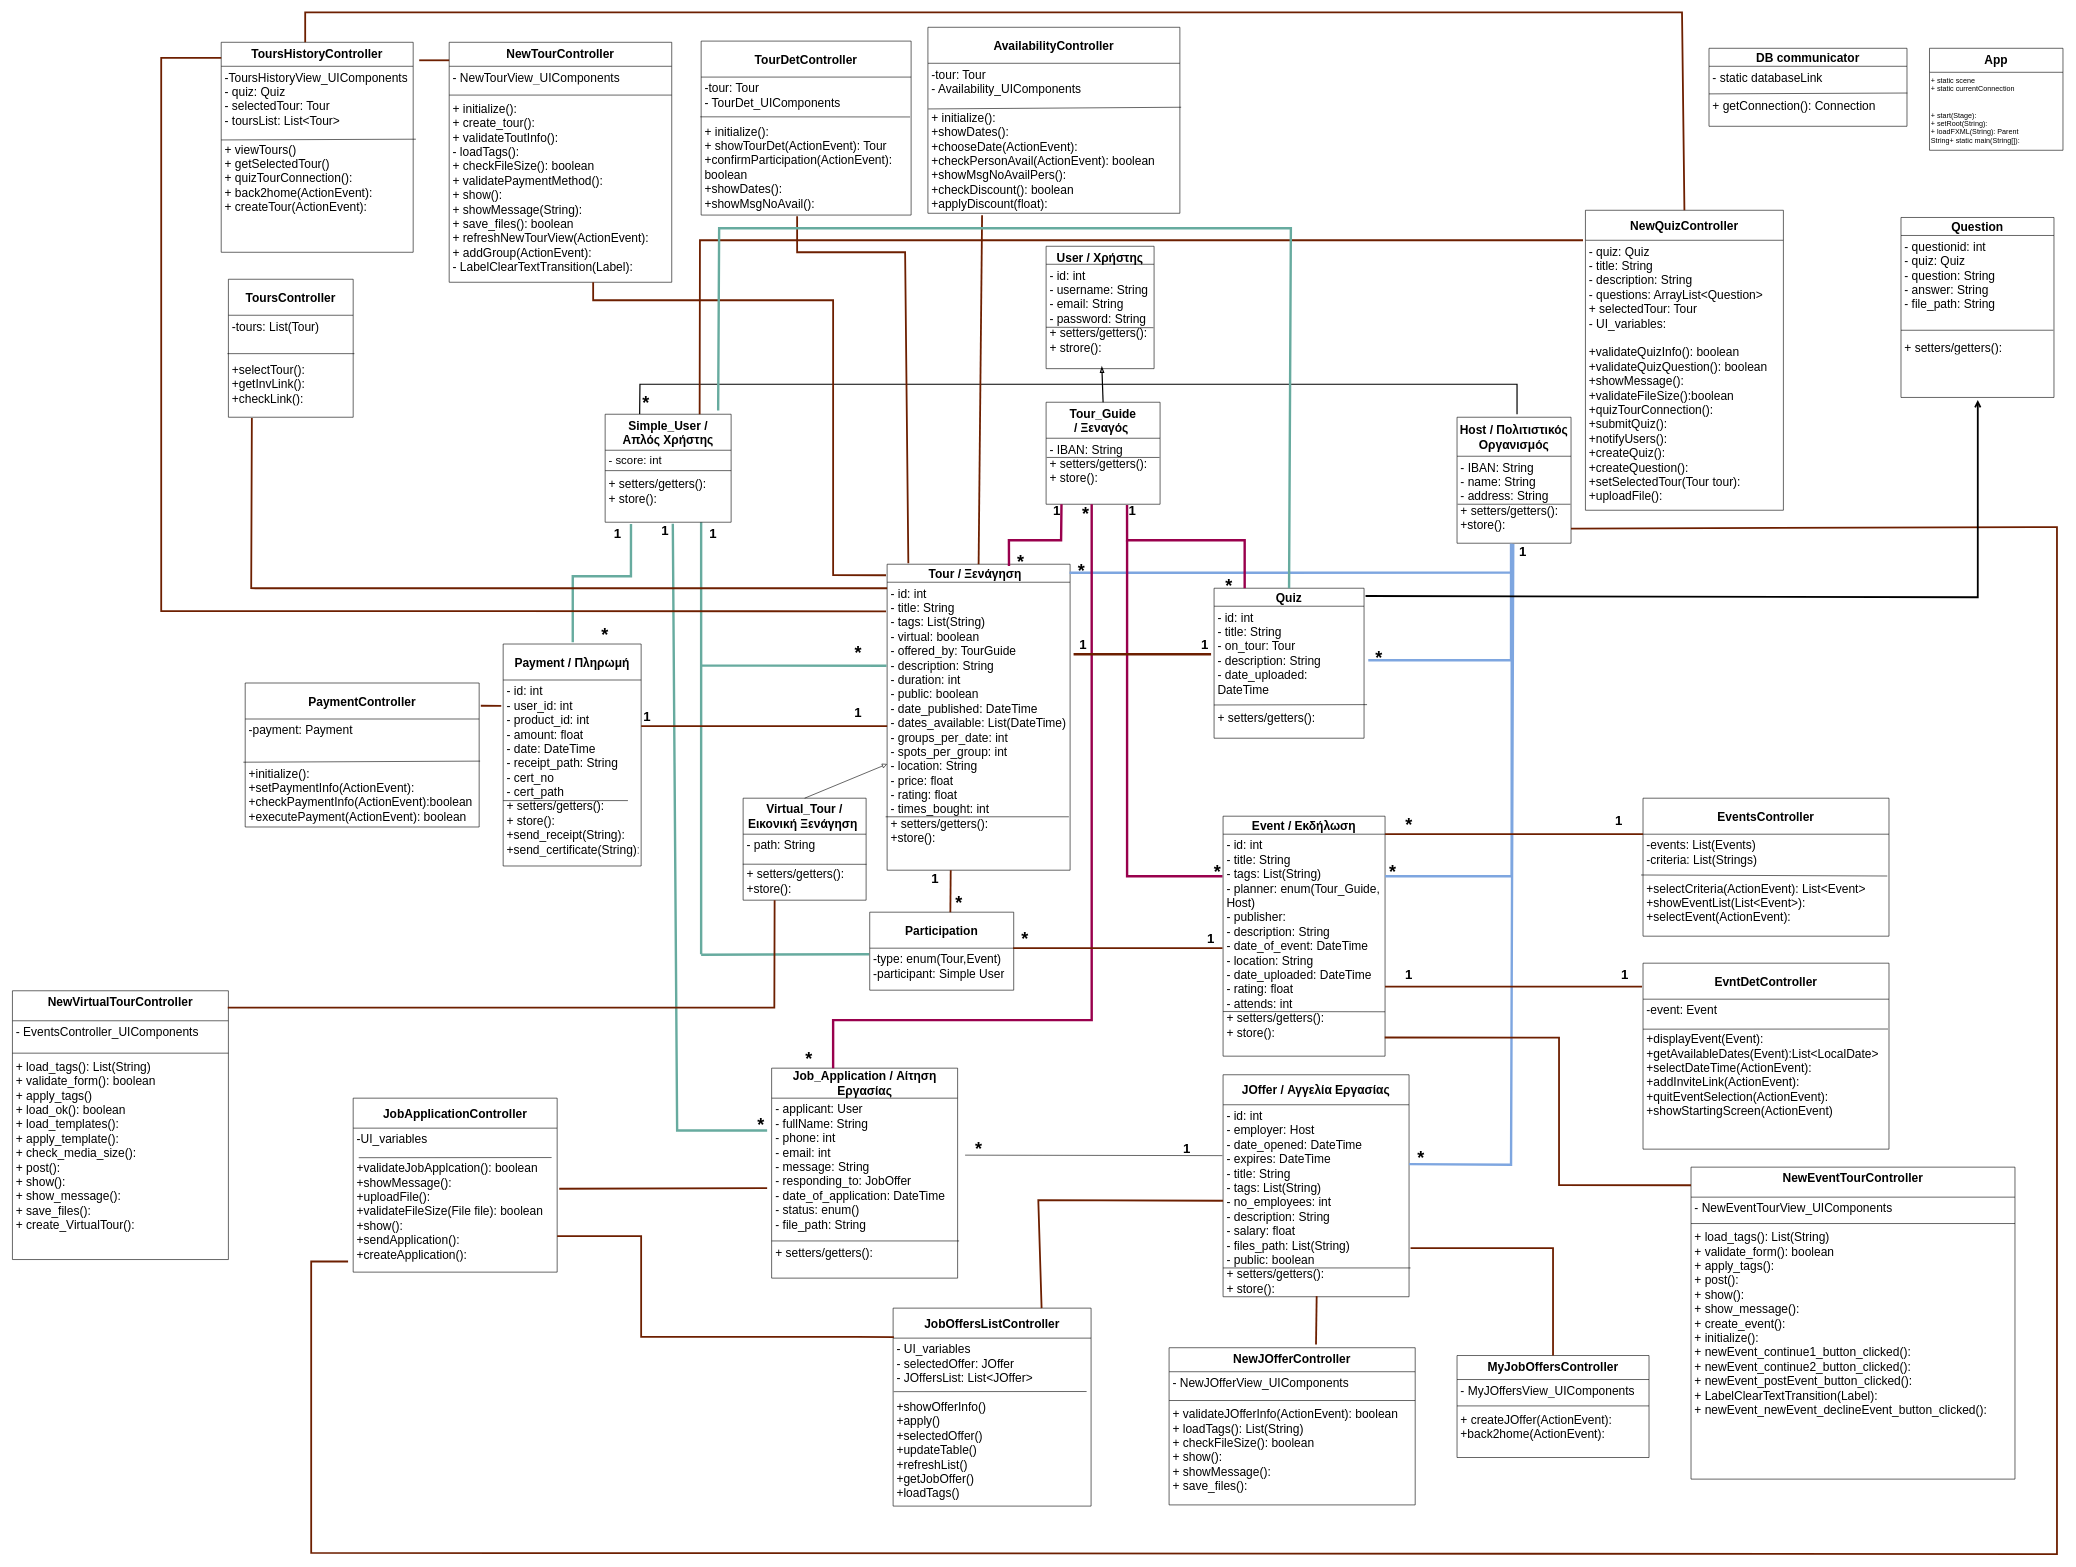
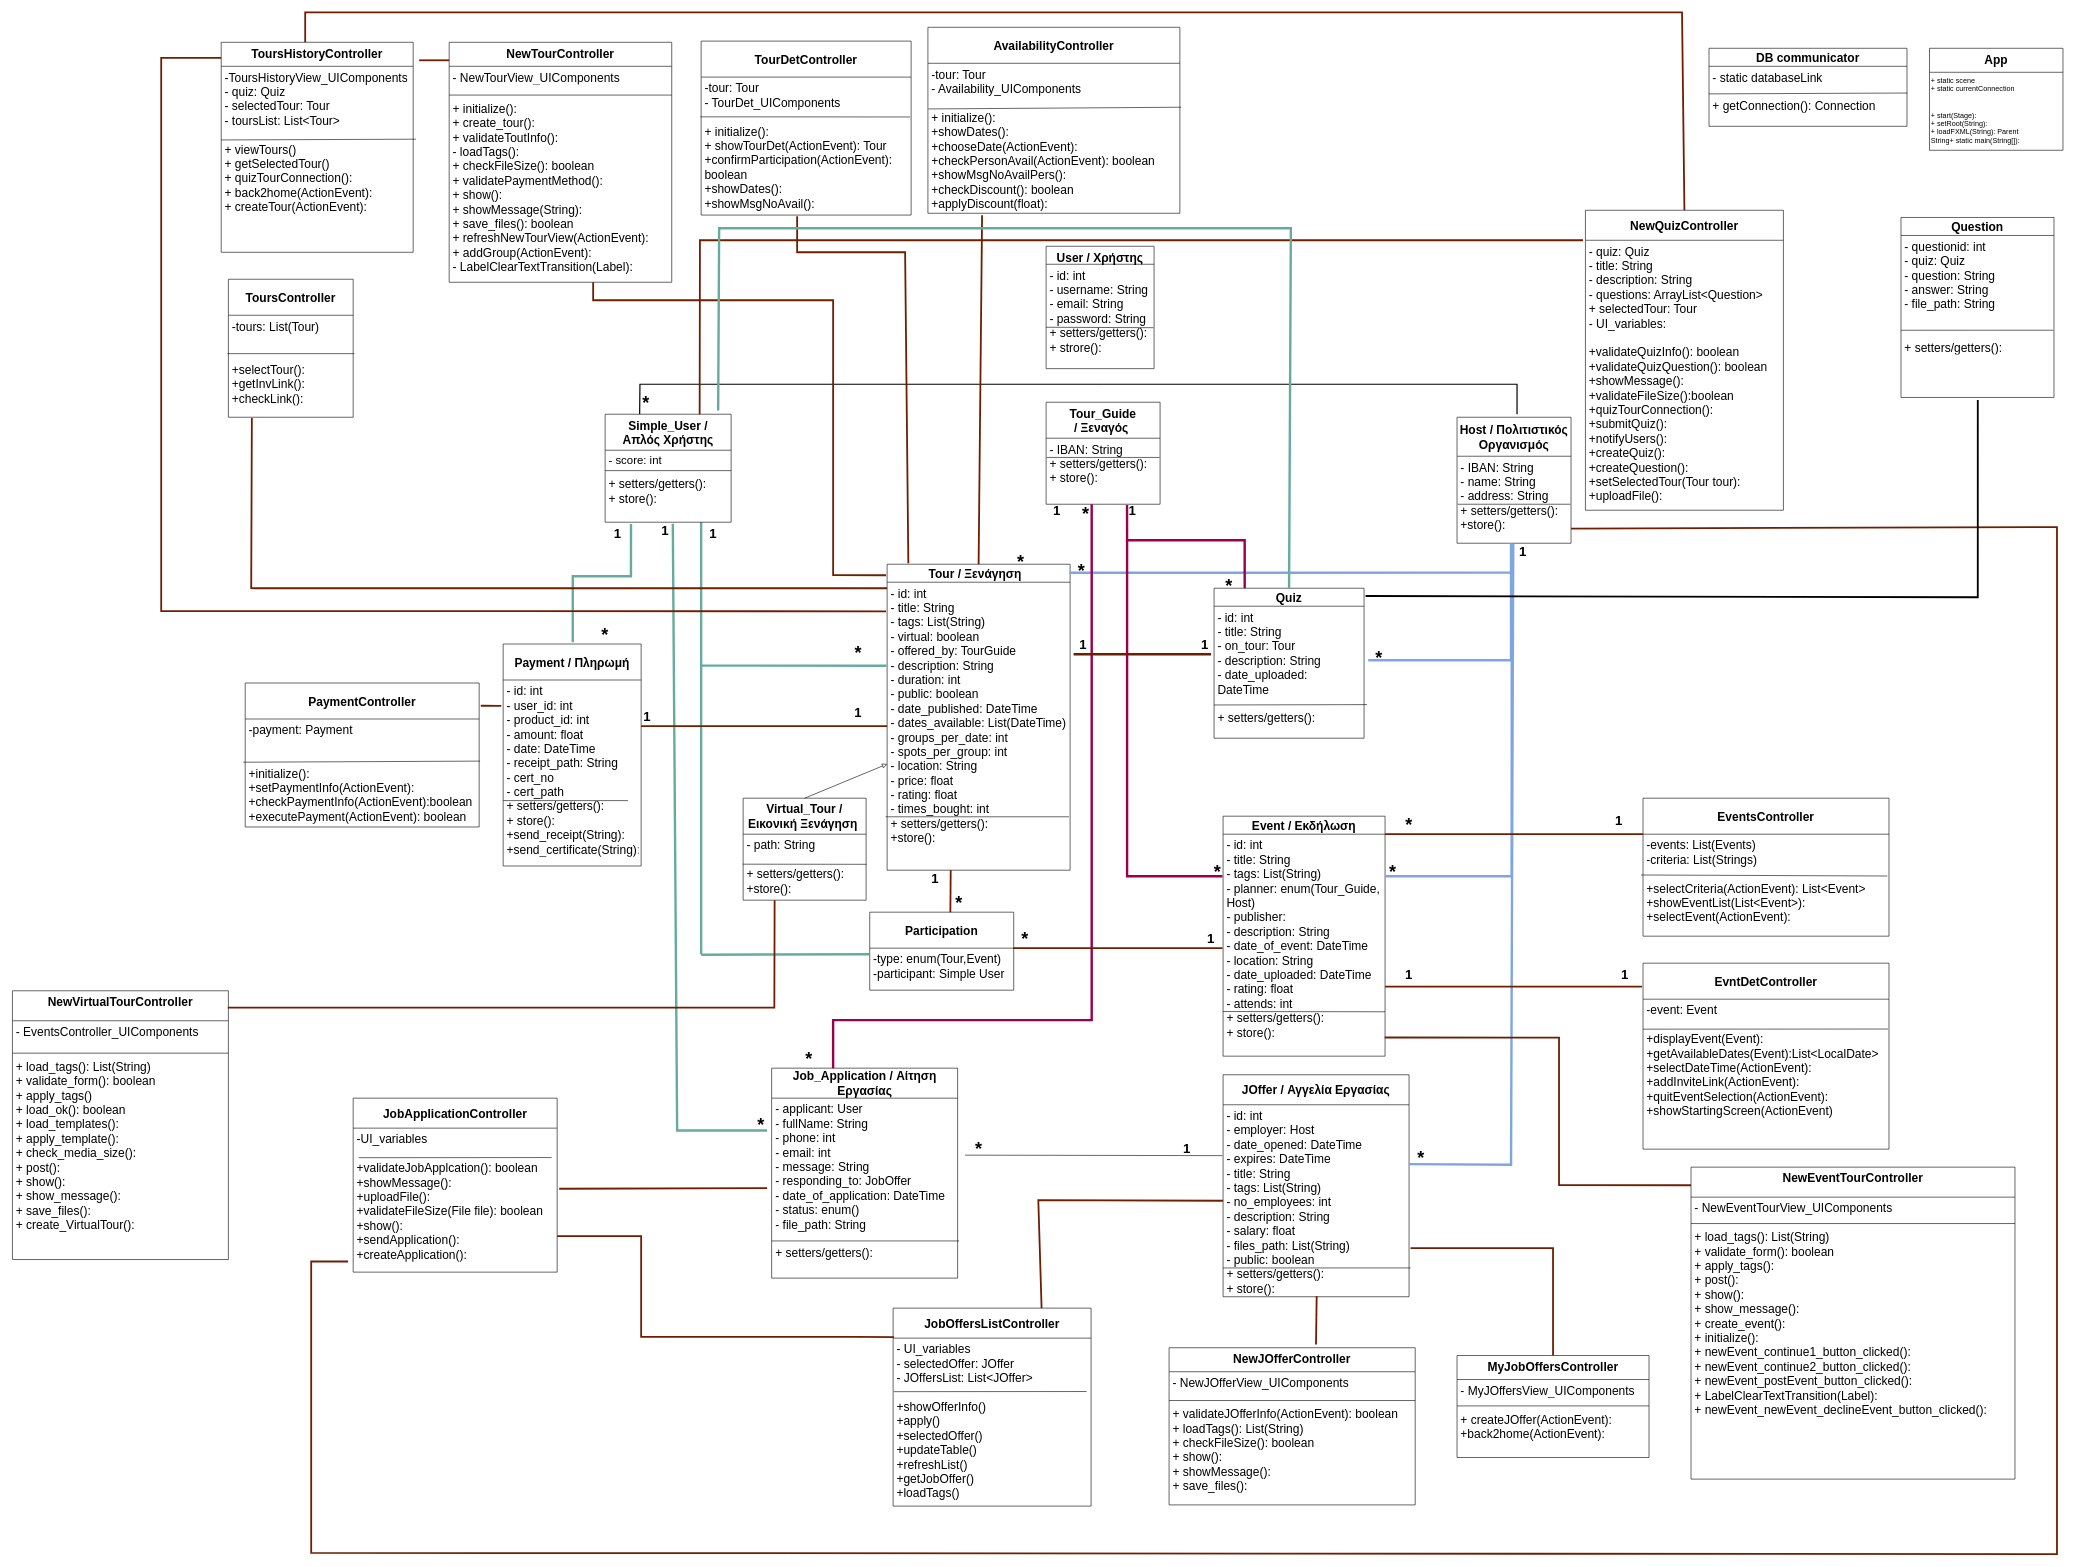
(1103, 388) -> none
(1978, 406) -> (1978, 404)
(1039, 540) -> none
